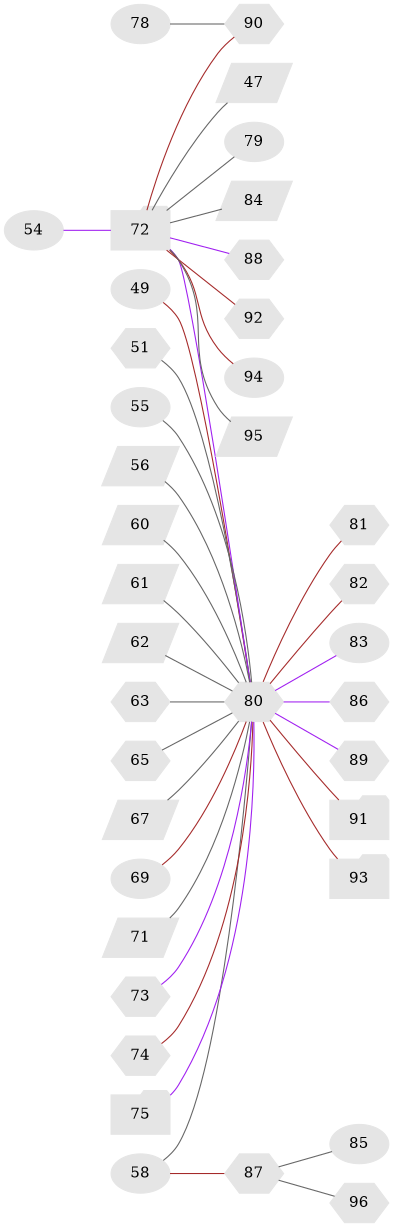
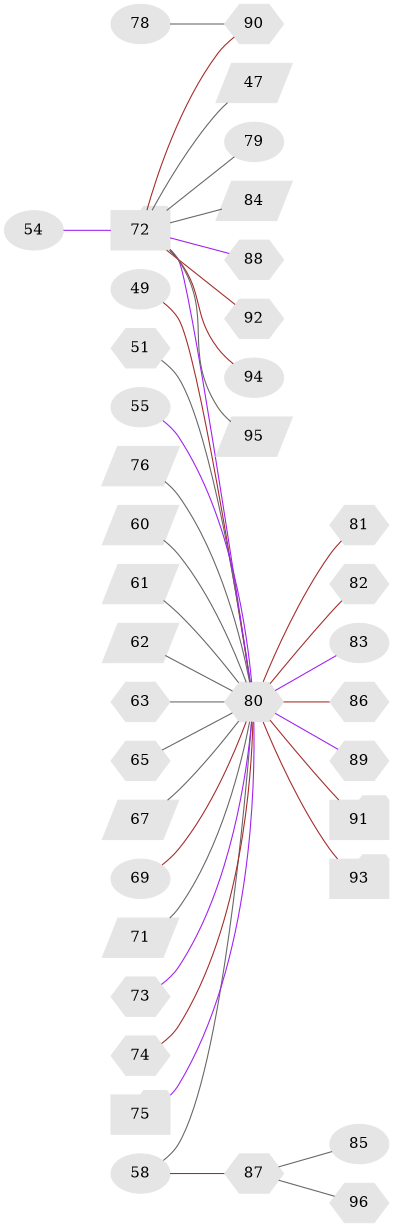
(141, 466) -> (141, 466)
(210, 498) -> (210, 498)
(307, 702) -> (307, 702)
